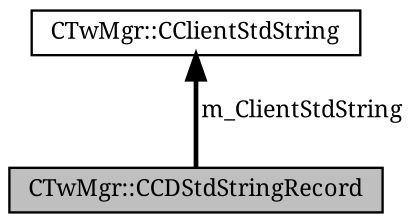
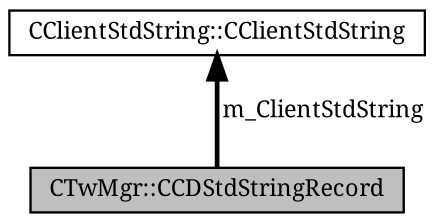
(196, 33) -> (217, 33)
